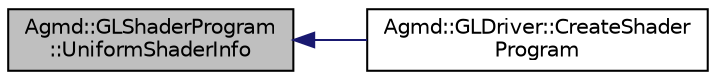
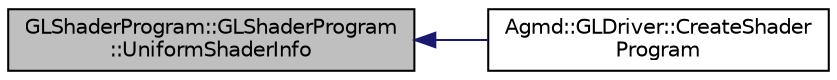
(151, 40) -> (211, 40)
